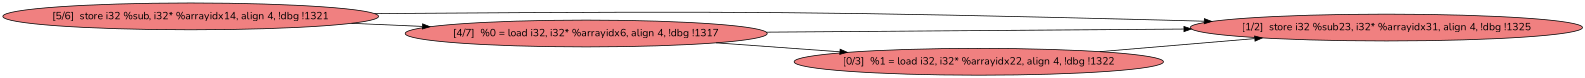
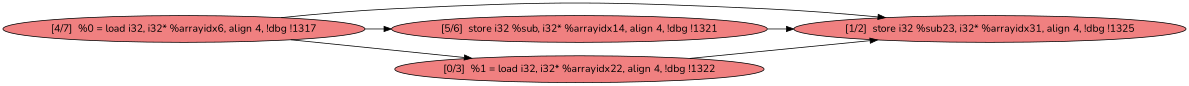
(387, 25) -> (374, 29)
